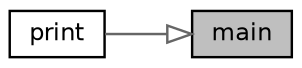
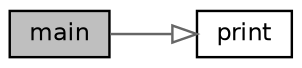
(136, 34) -> (141, 34)
